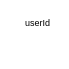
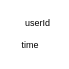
none -> (30, 45)
